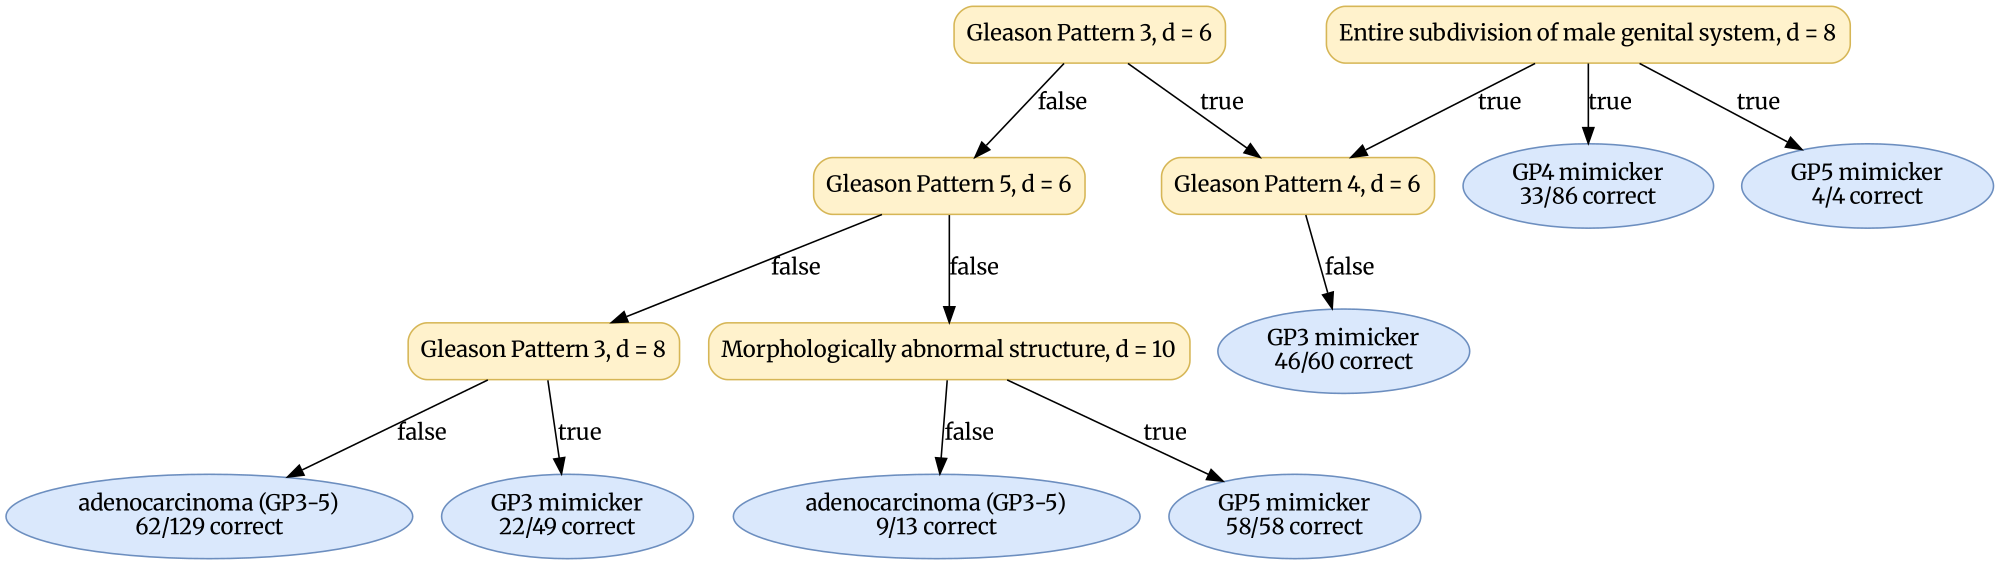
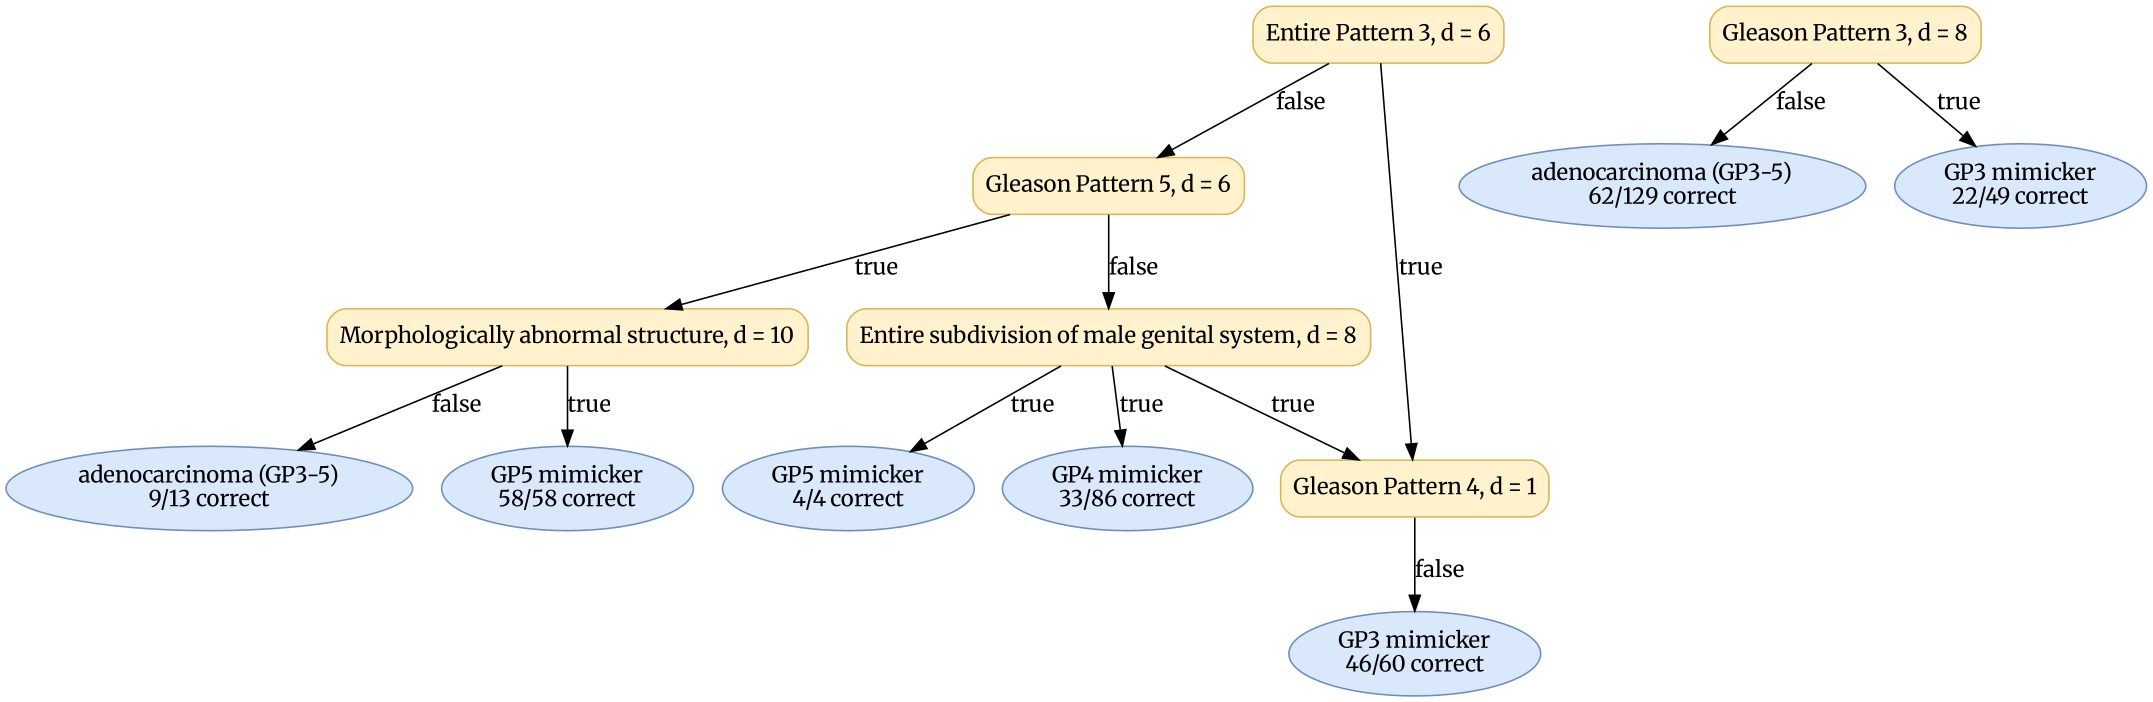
(1090, 35) -> (1378, 35)
(1298, 186) -> (1415, 488)
(754, 266) -> (1109, 254)
(975, 269) -> (877, 269)
